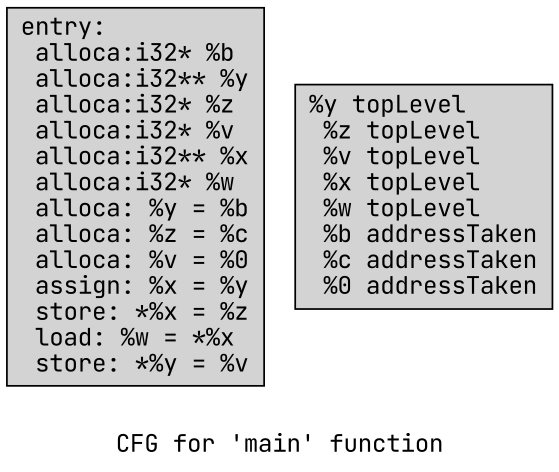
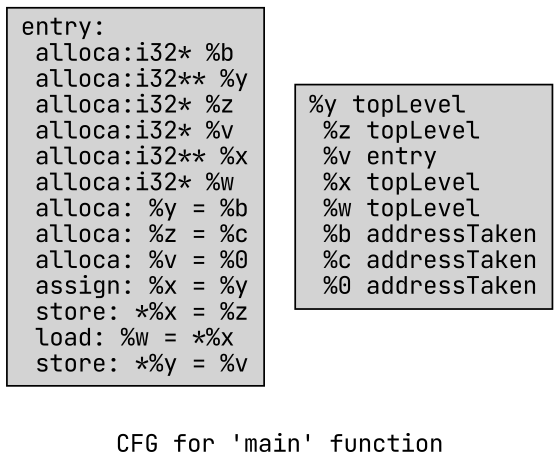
(395, 157) -> (374, 157)
